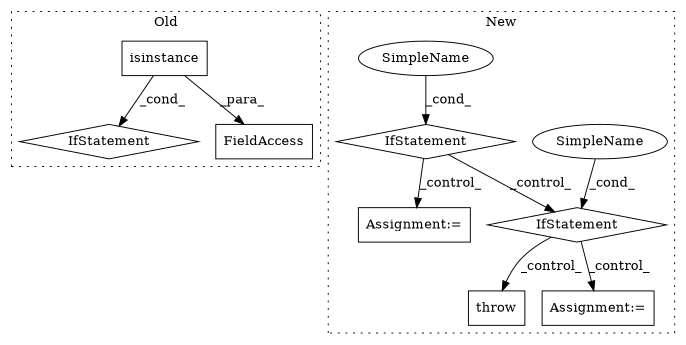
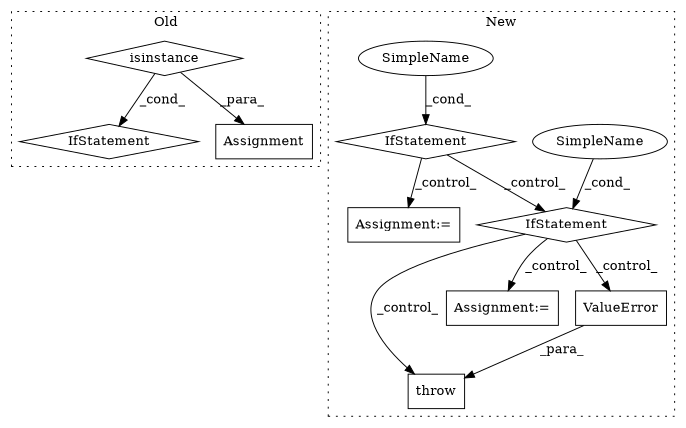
(165, 58) -> (165, 58)
(264, 142) -> (264, 142)
none -> (621, 308)
